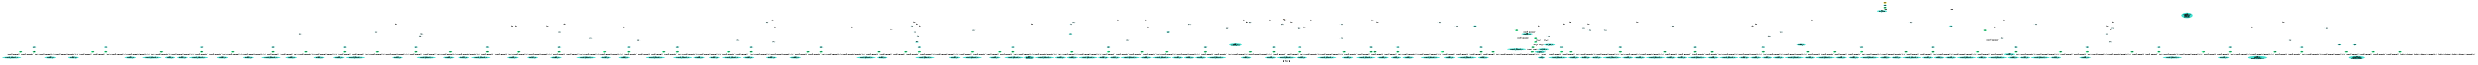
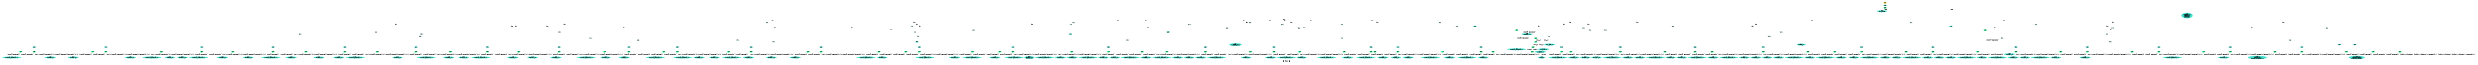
(1300, 47) -> none
